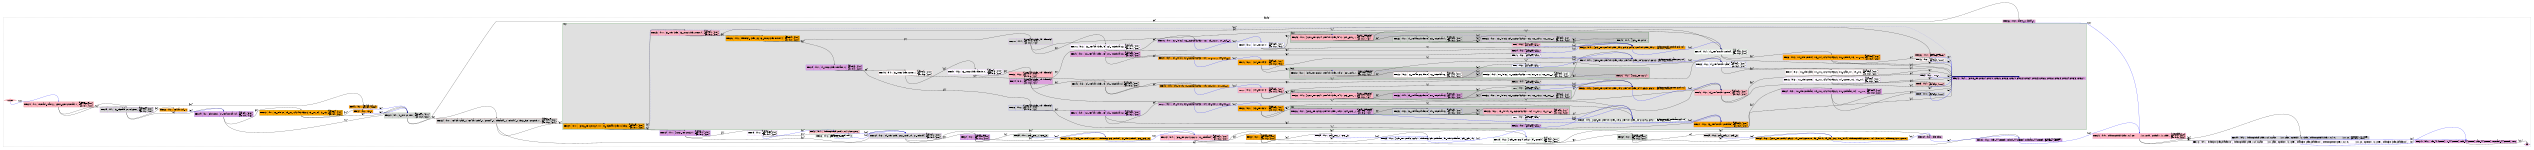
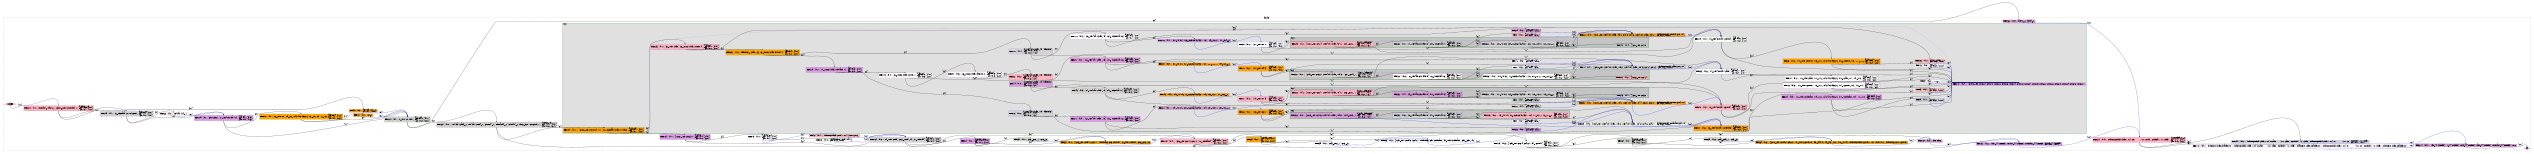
(989, 72) -> (988, 75)
(1359, 96) -> (1358, 93)
none -> (1632, 96)
(174, 110) -> (174, 114)
